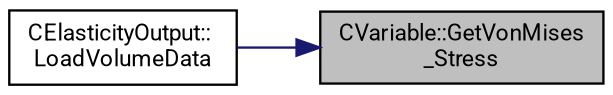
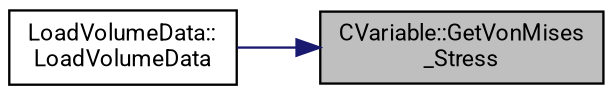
(123, 48) -> (123, 48)
